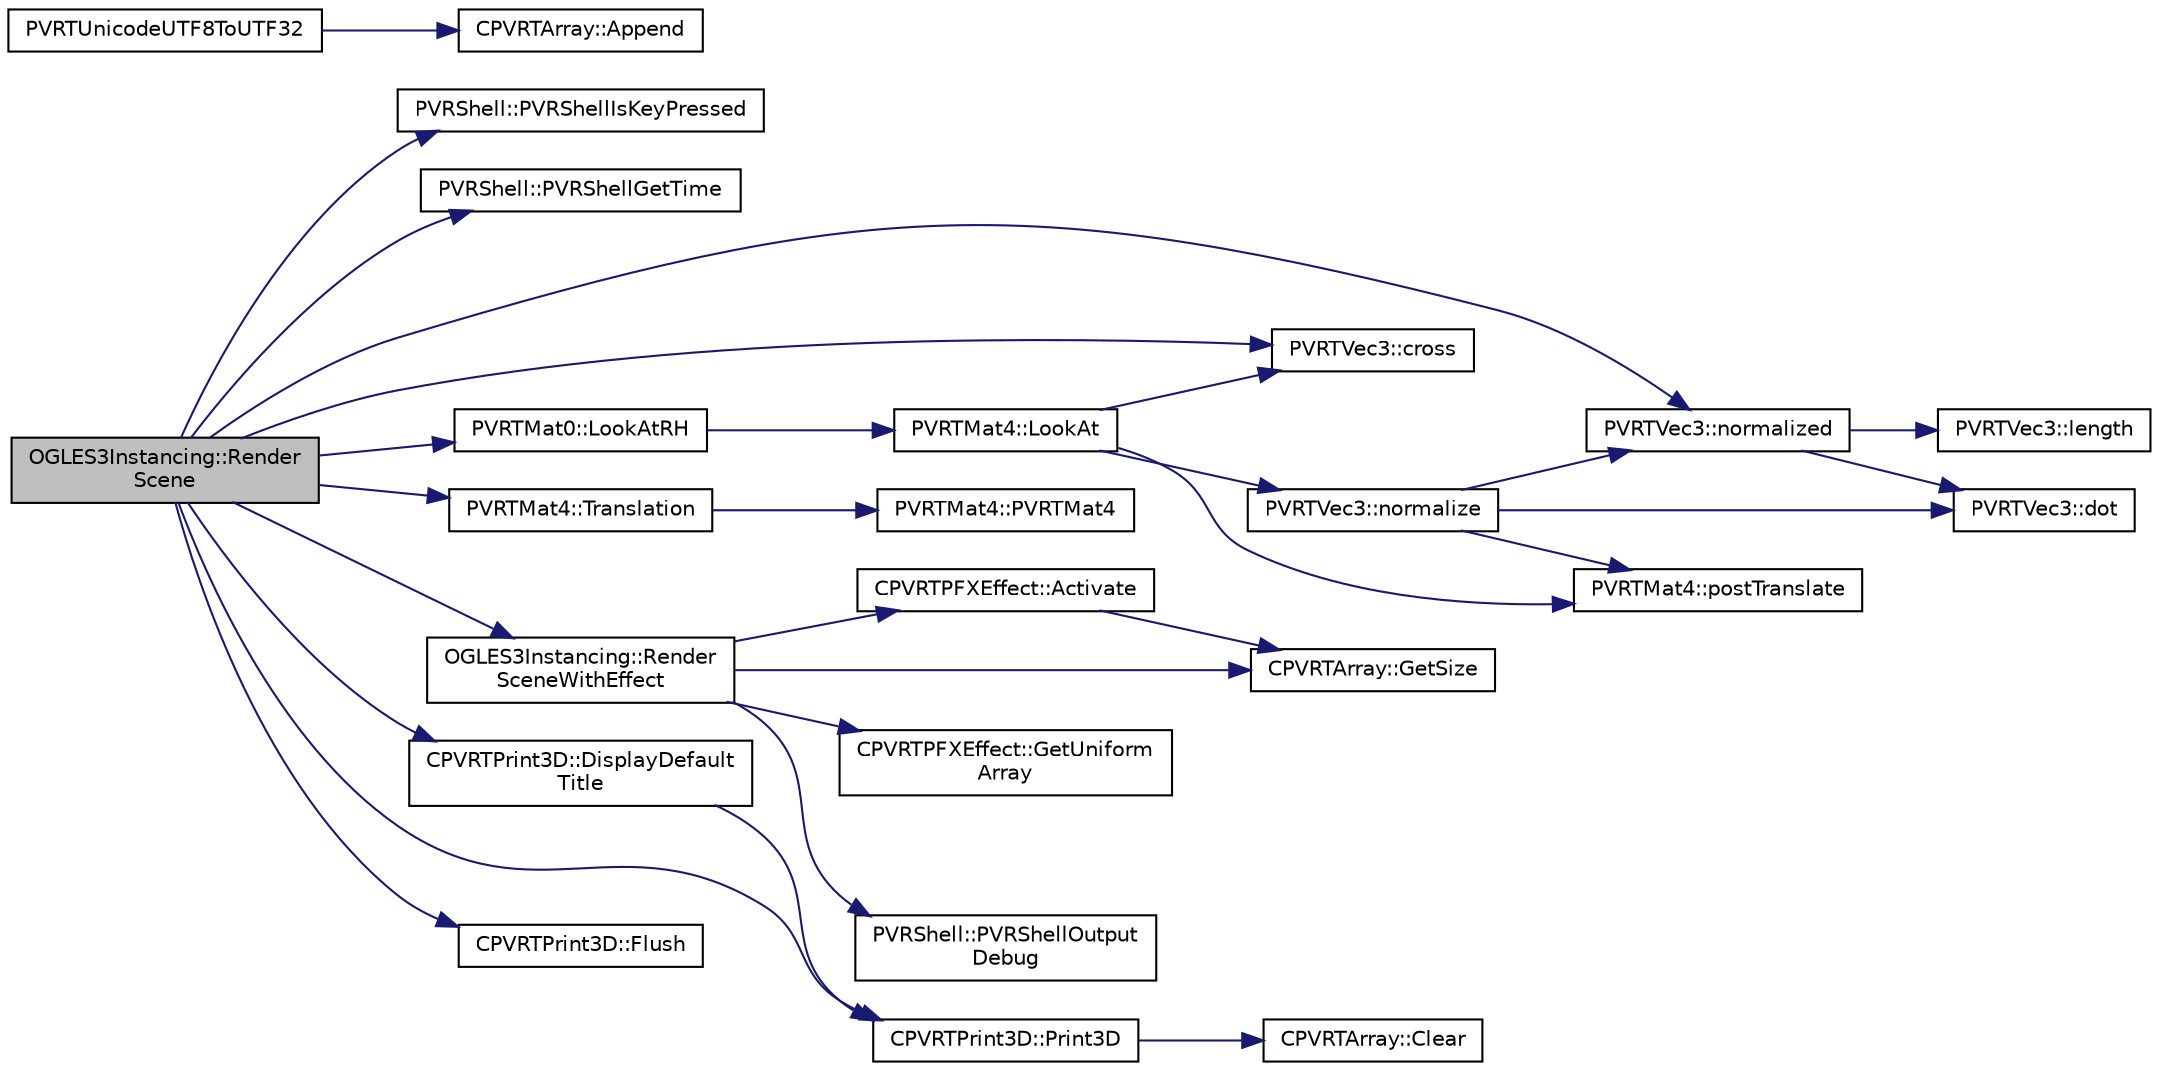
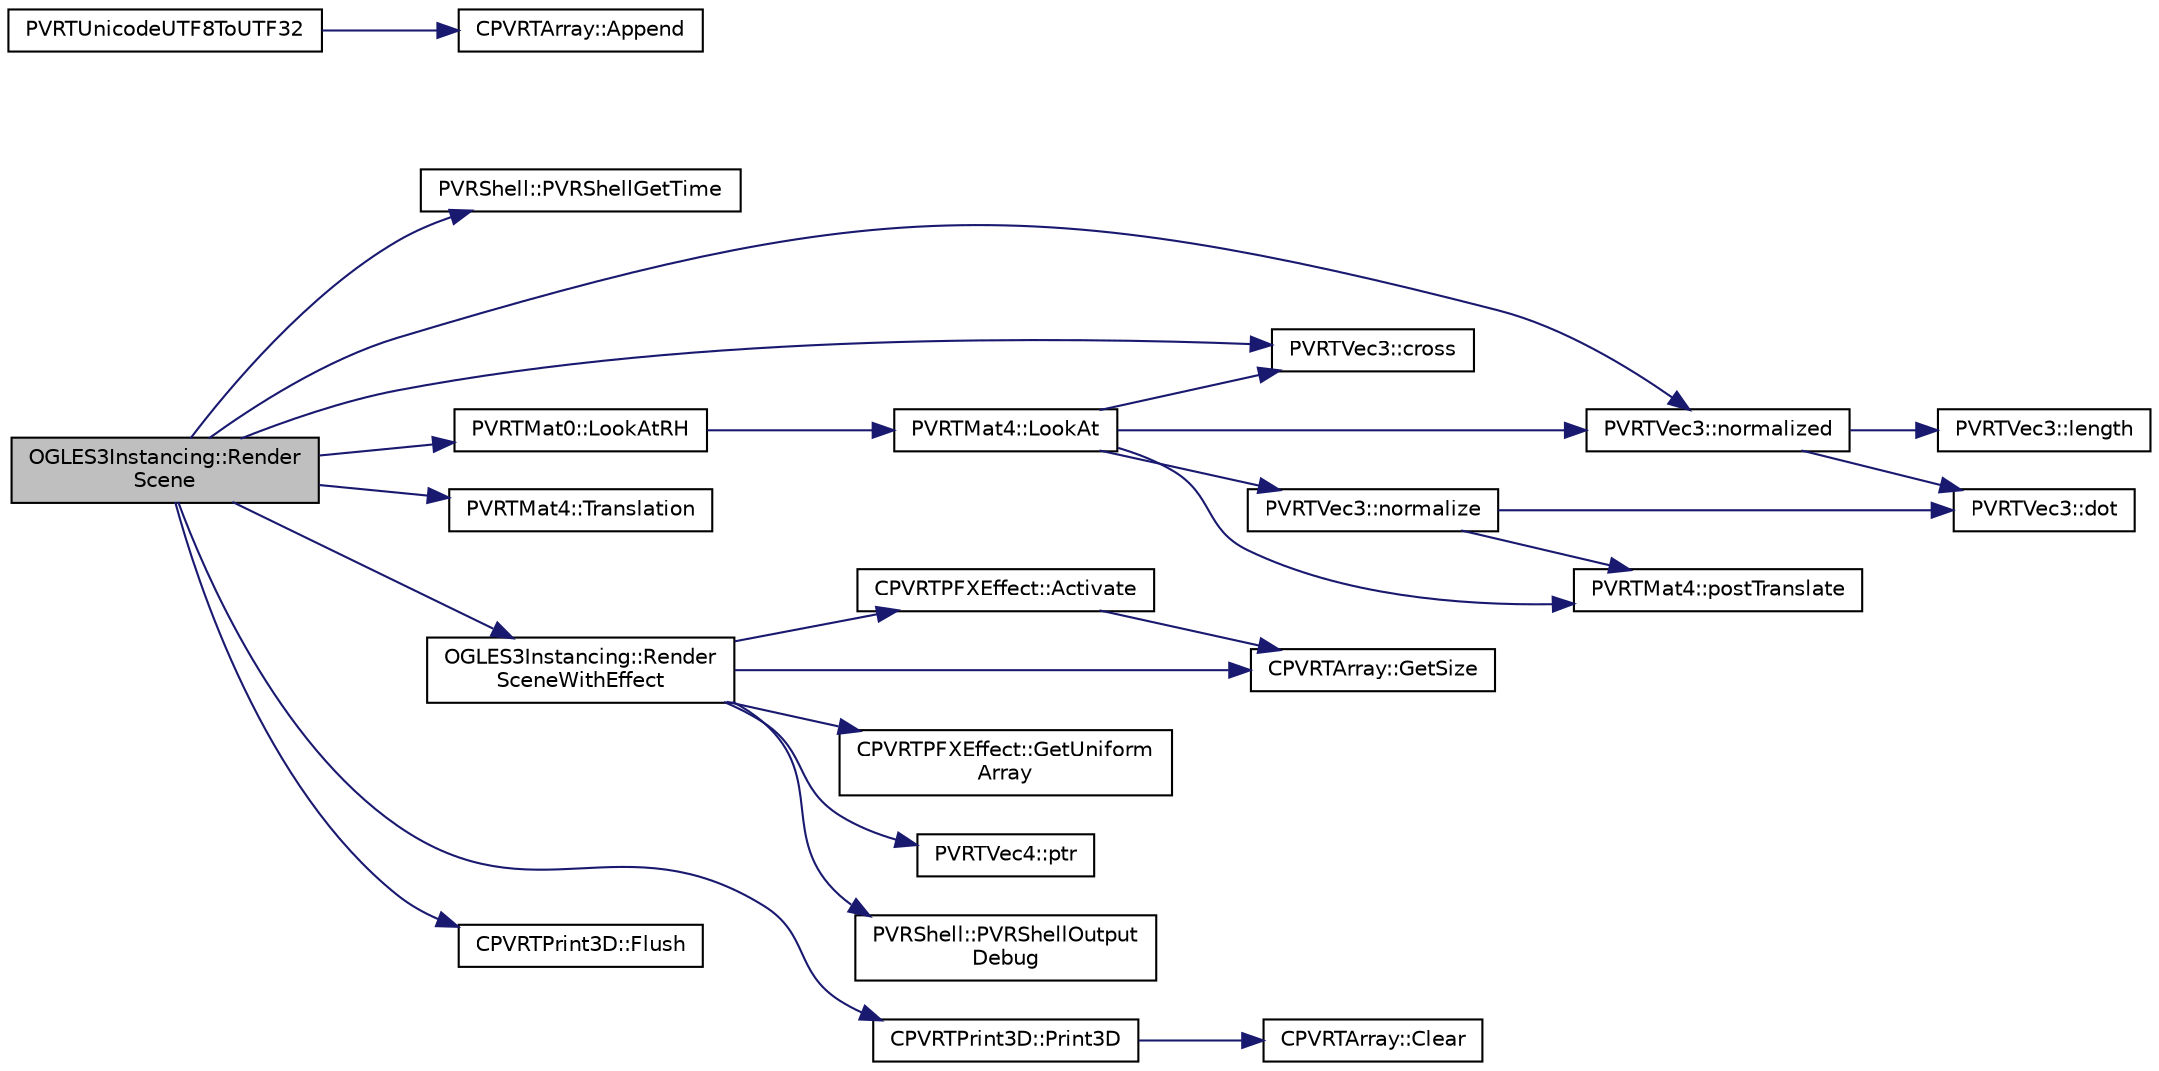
(581, 110) -> none
(1535, 473) -> (1341, 430)
(1006, 510) -> none
(581, 773) -> none
none -> (1006, 855)
